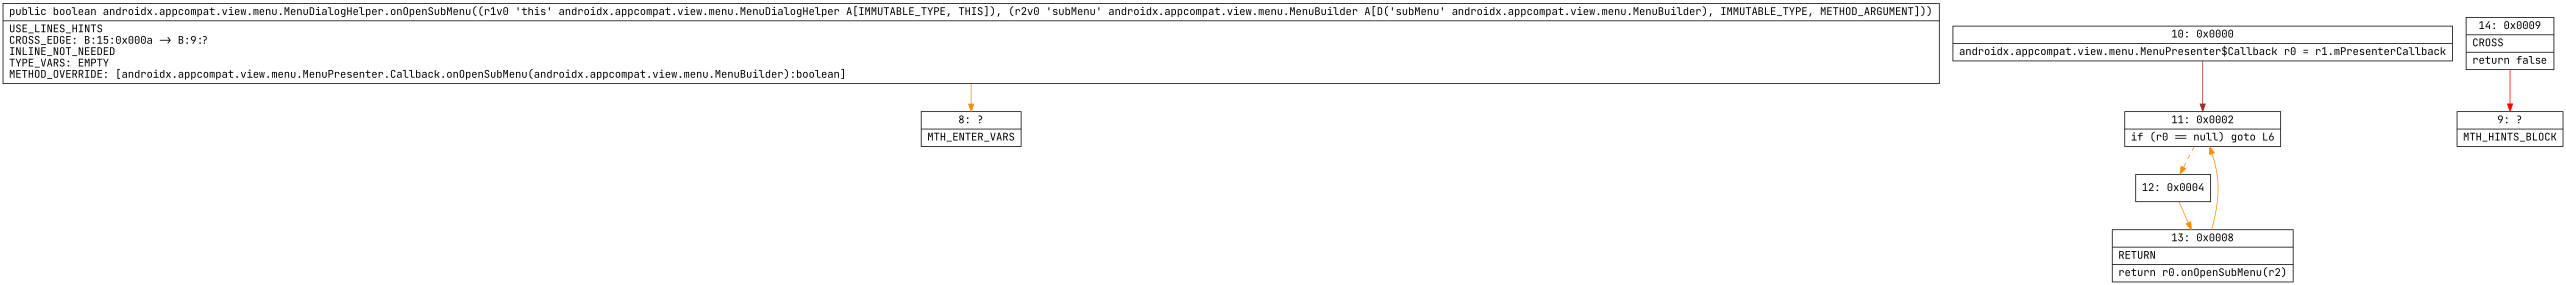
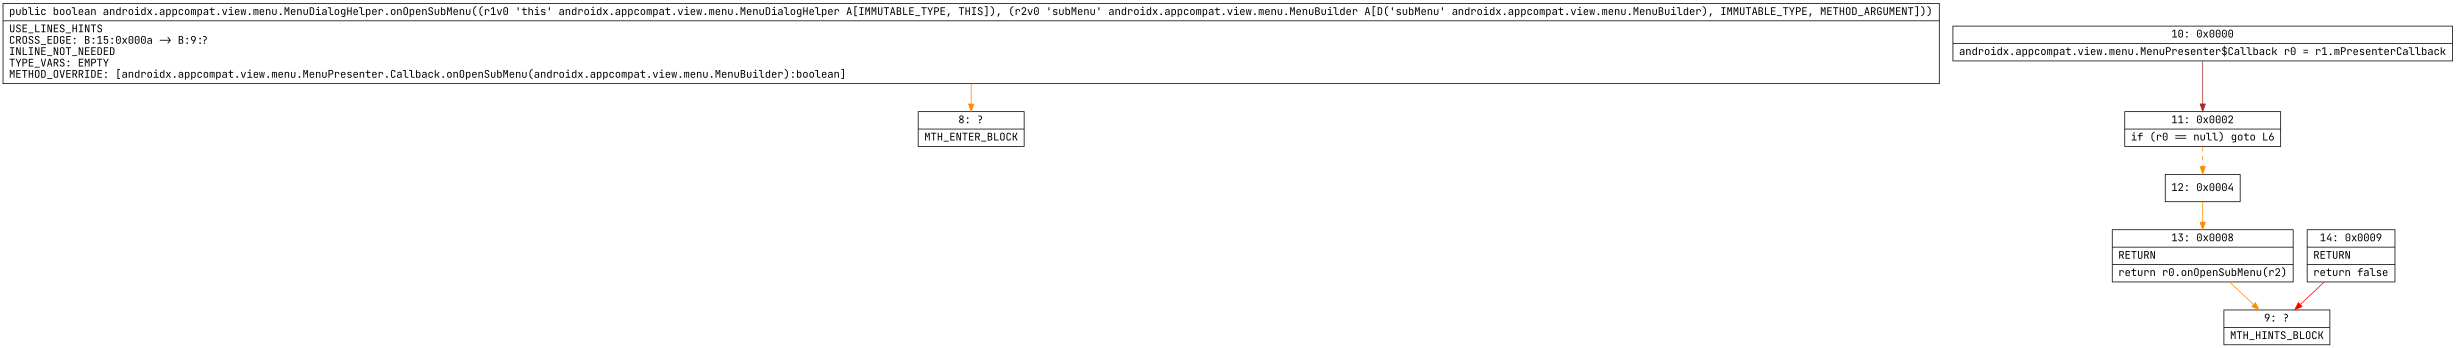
(2488, 43) -> (2332, 255)
(971, 137) -> (971, 137)
(2218, 192) -> (2242, 293)
